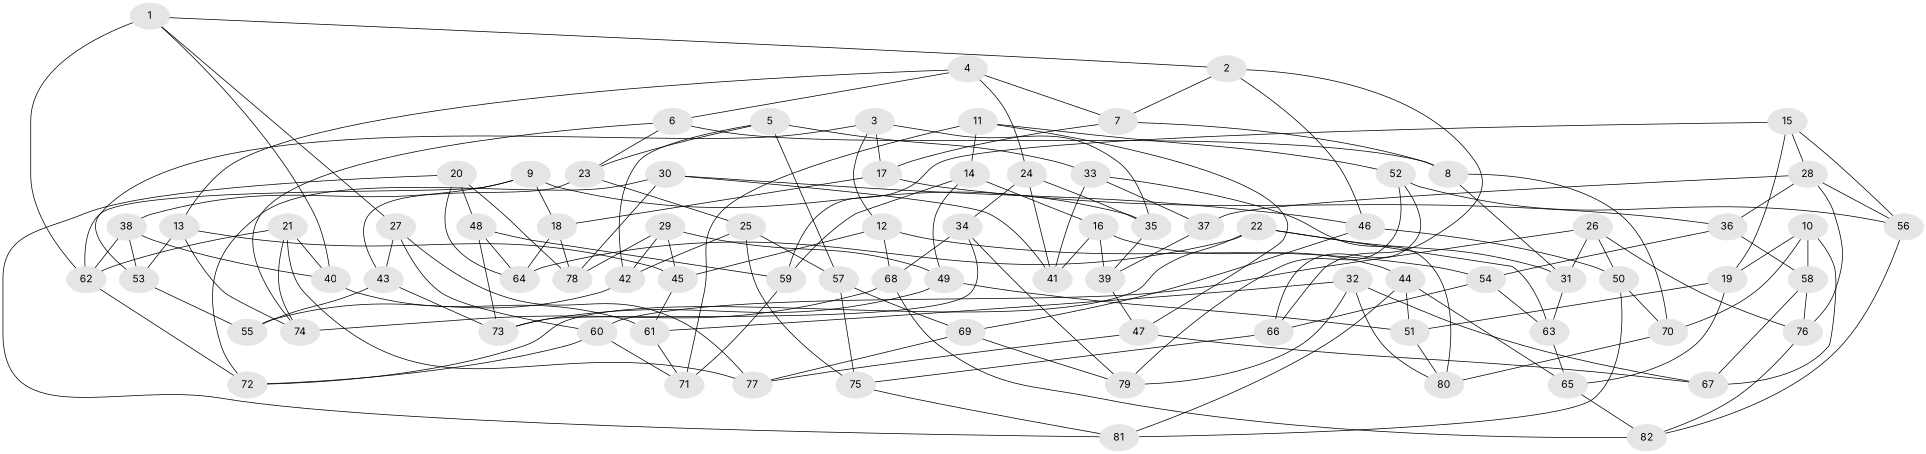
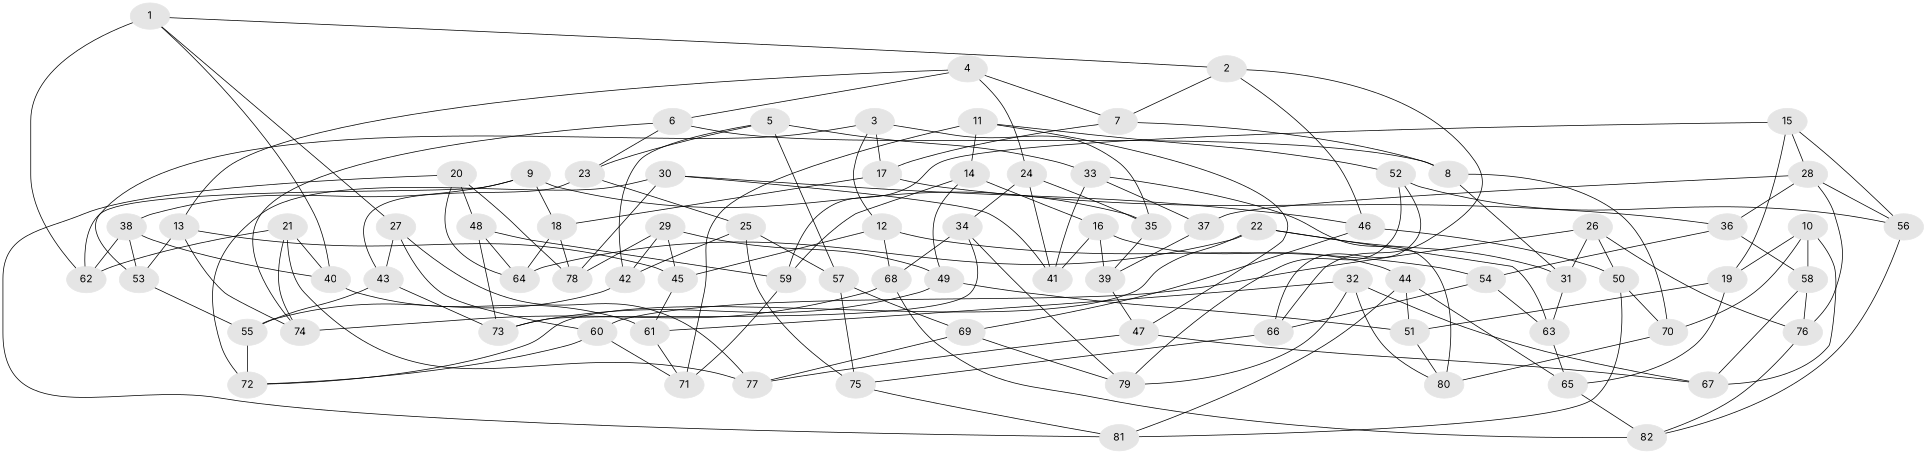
(167, 332) -> (247, 359)
